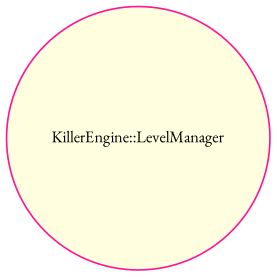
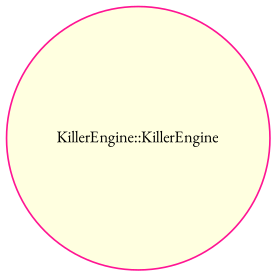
(138, 138) -> (138, 138)
